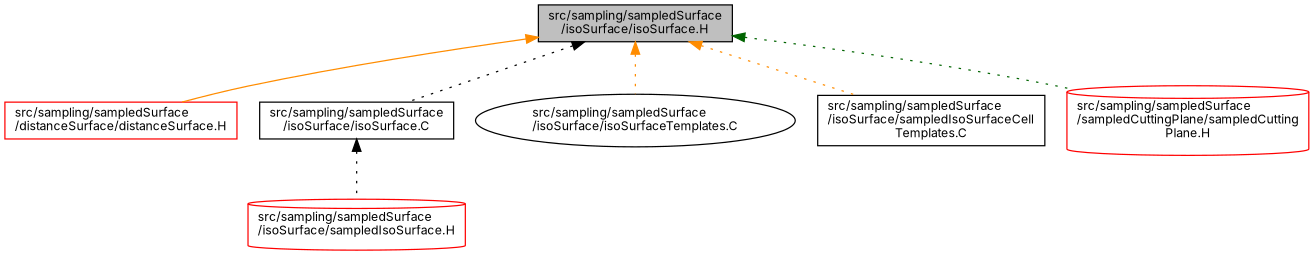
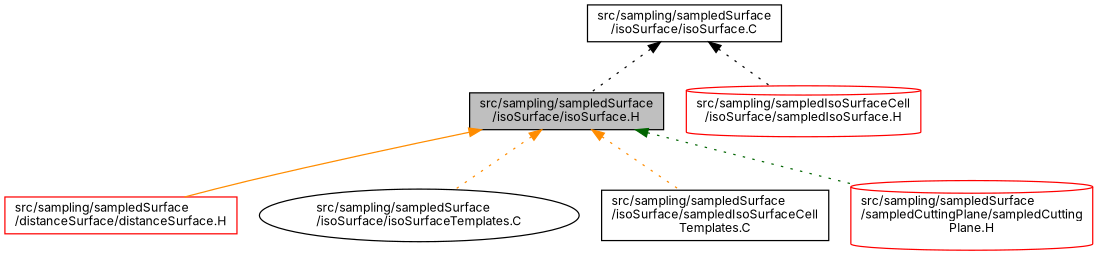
(490, 74) -> (620, 71)
(357, 225) -> (804, 111)
